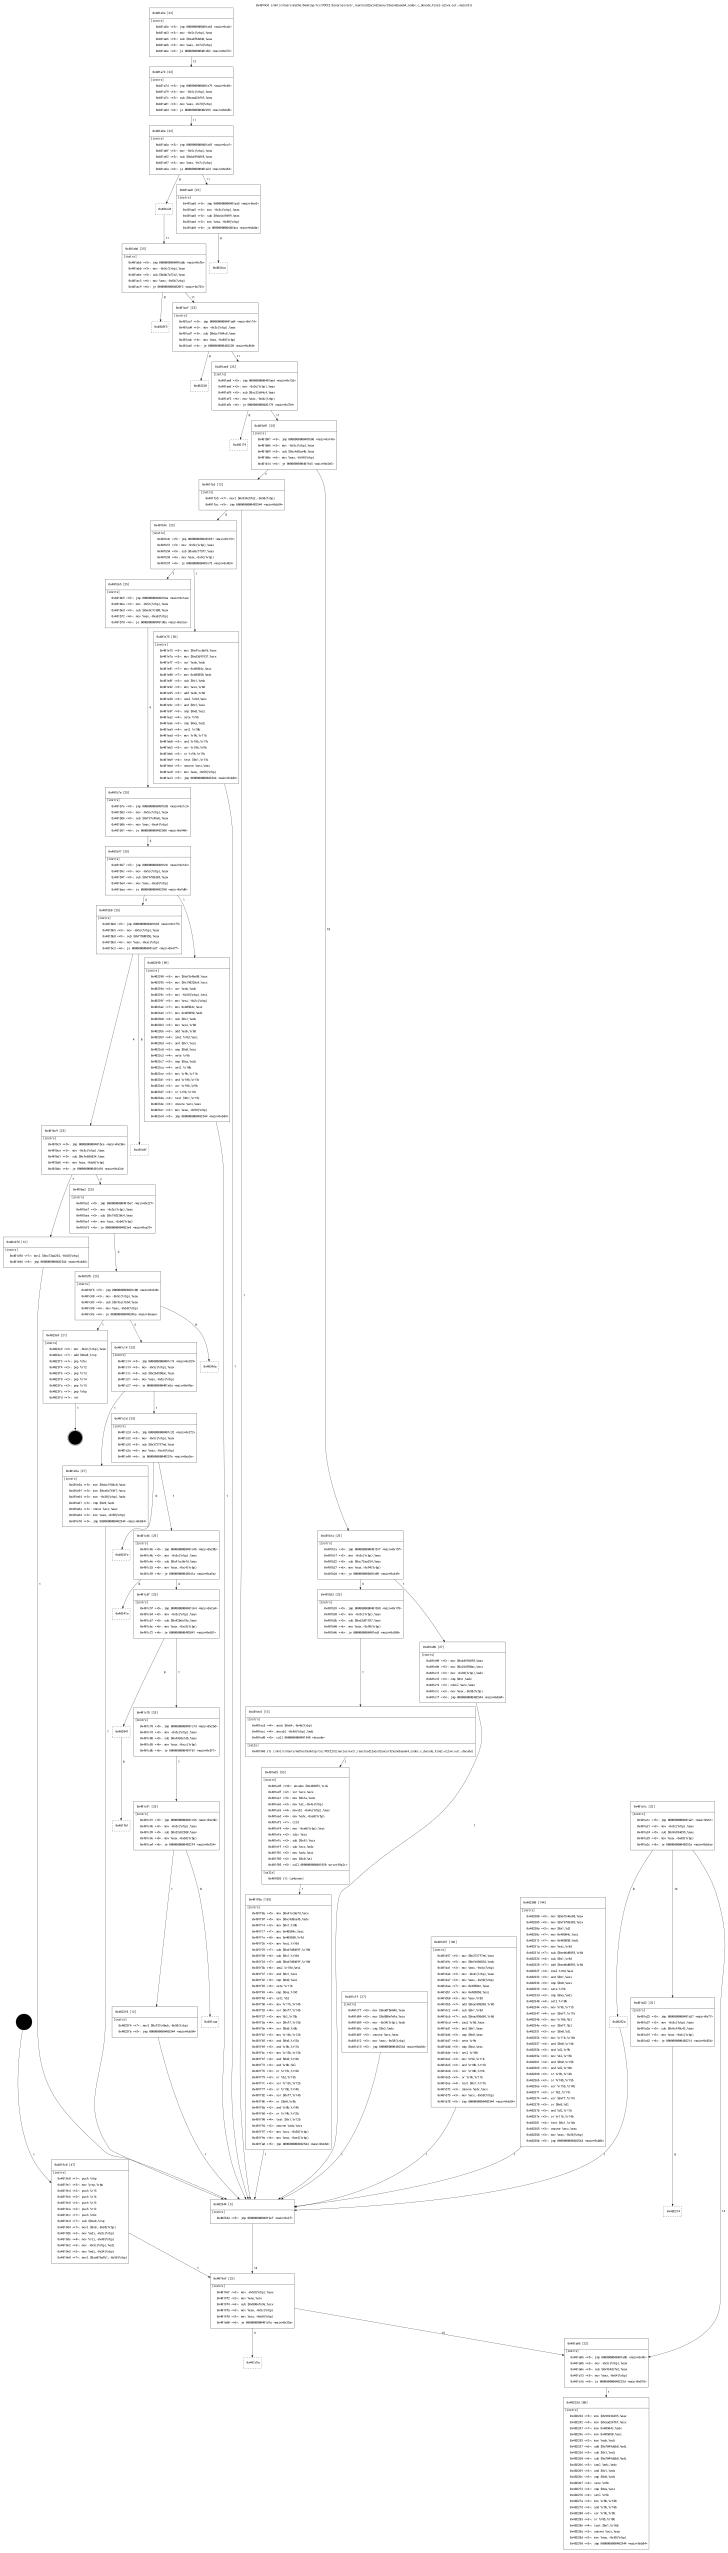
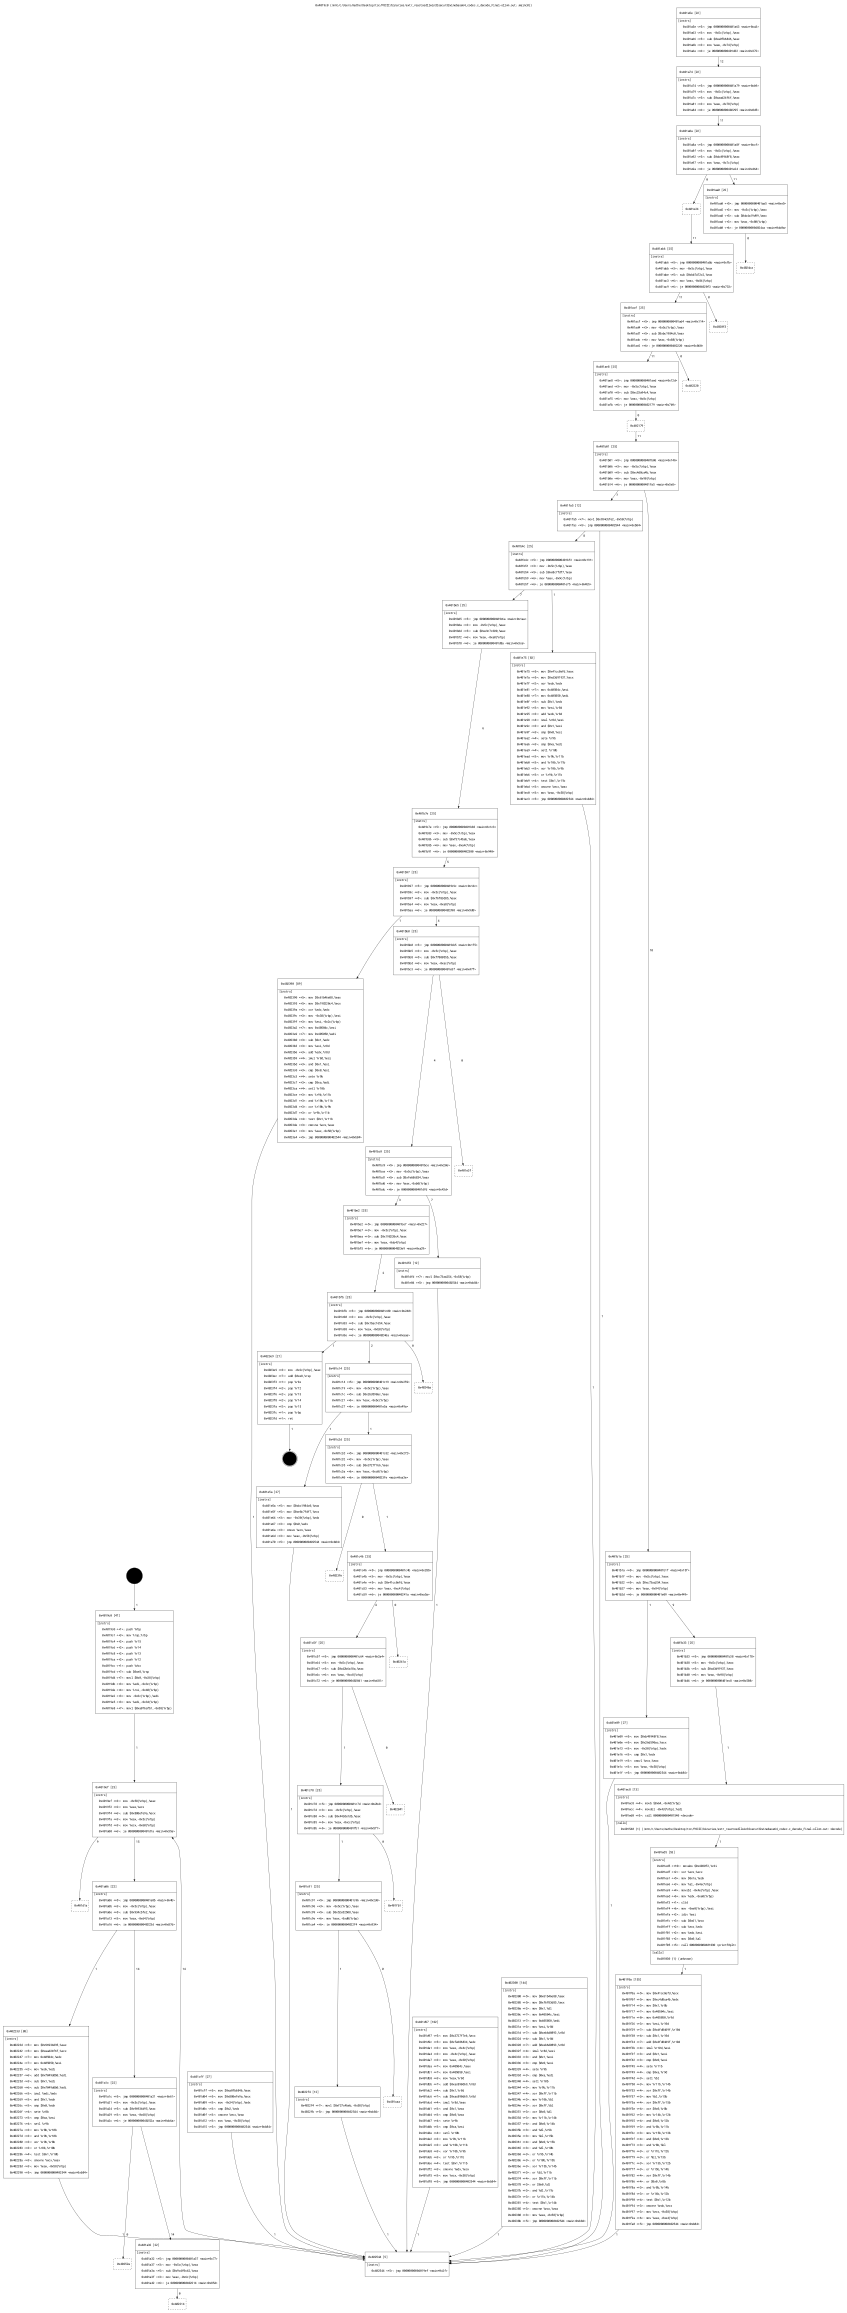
(274, 415) -> (636, 435)
(121, 1778) -> (390, 1864)
(720, 2120) -> (134, 2003)
(519, 2186) -> (196, 2238)
